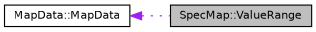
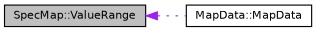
(156, 16) -> (172, 16)
